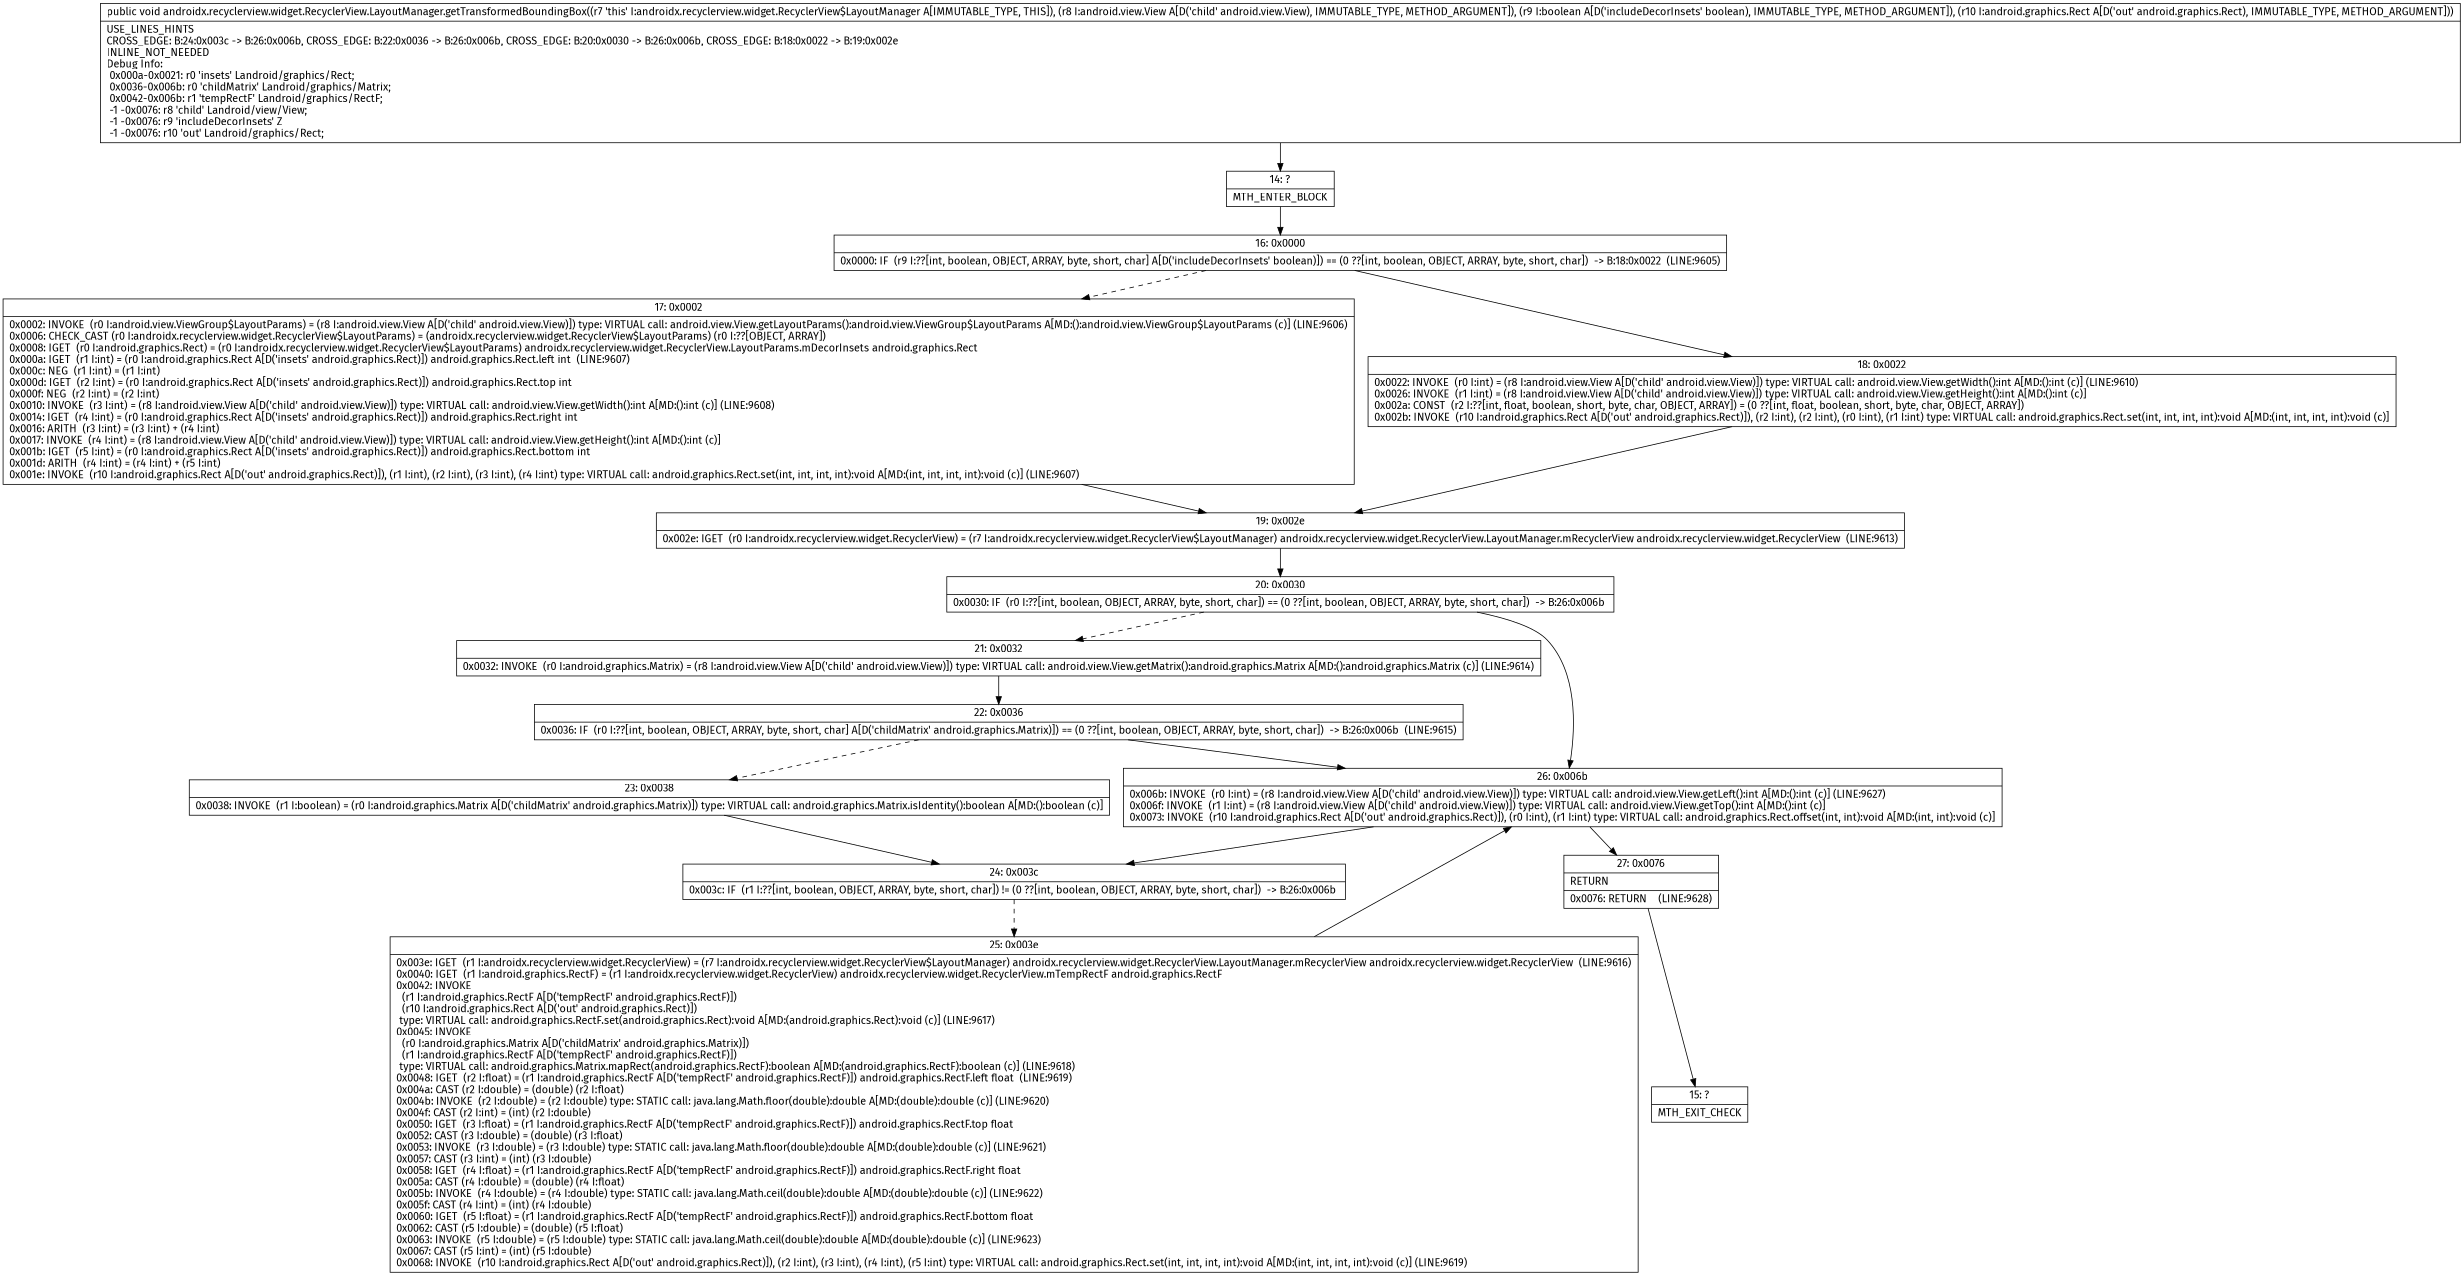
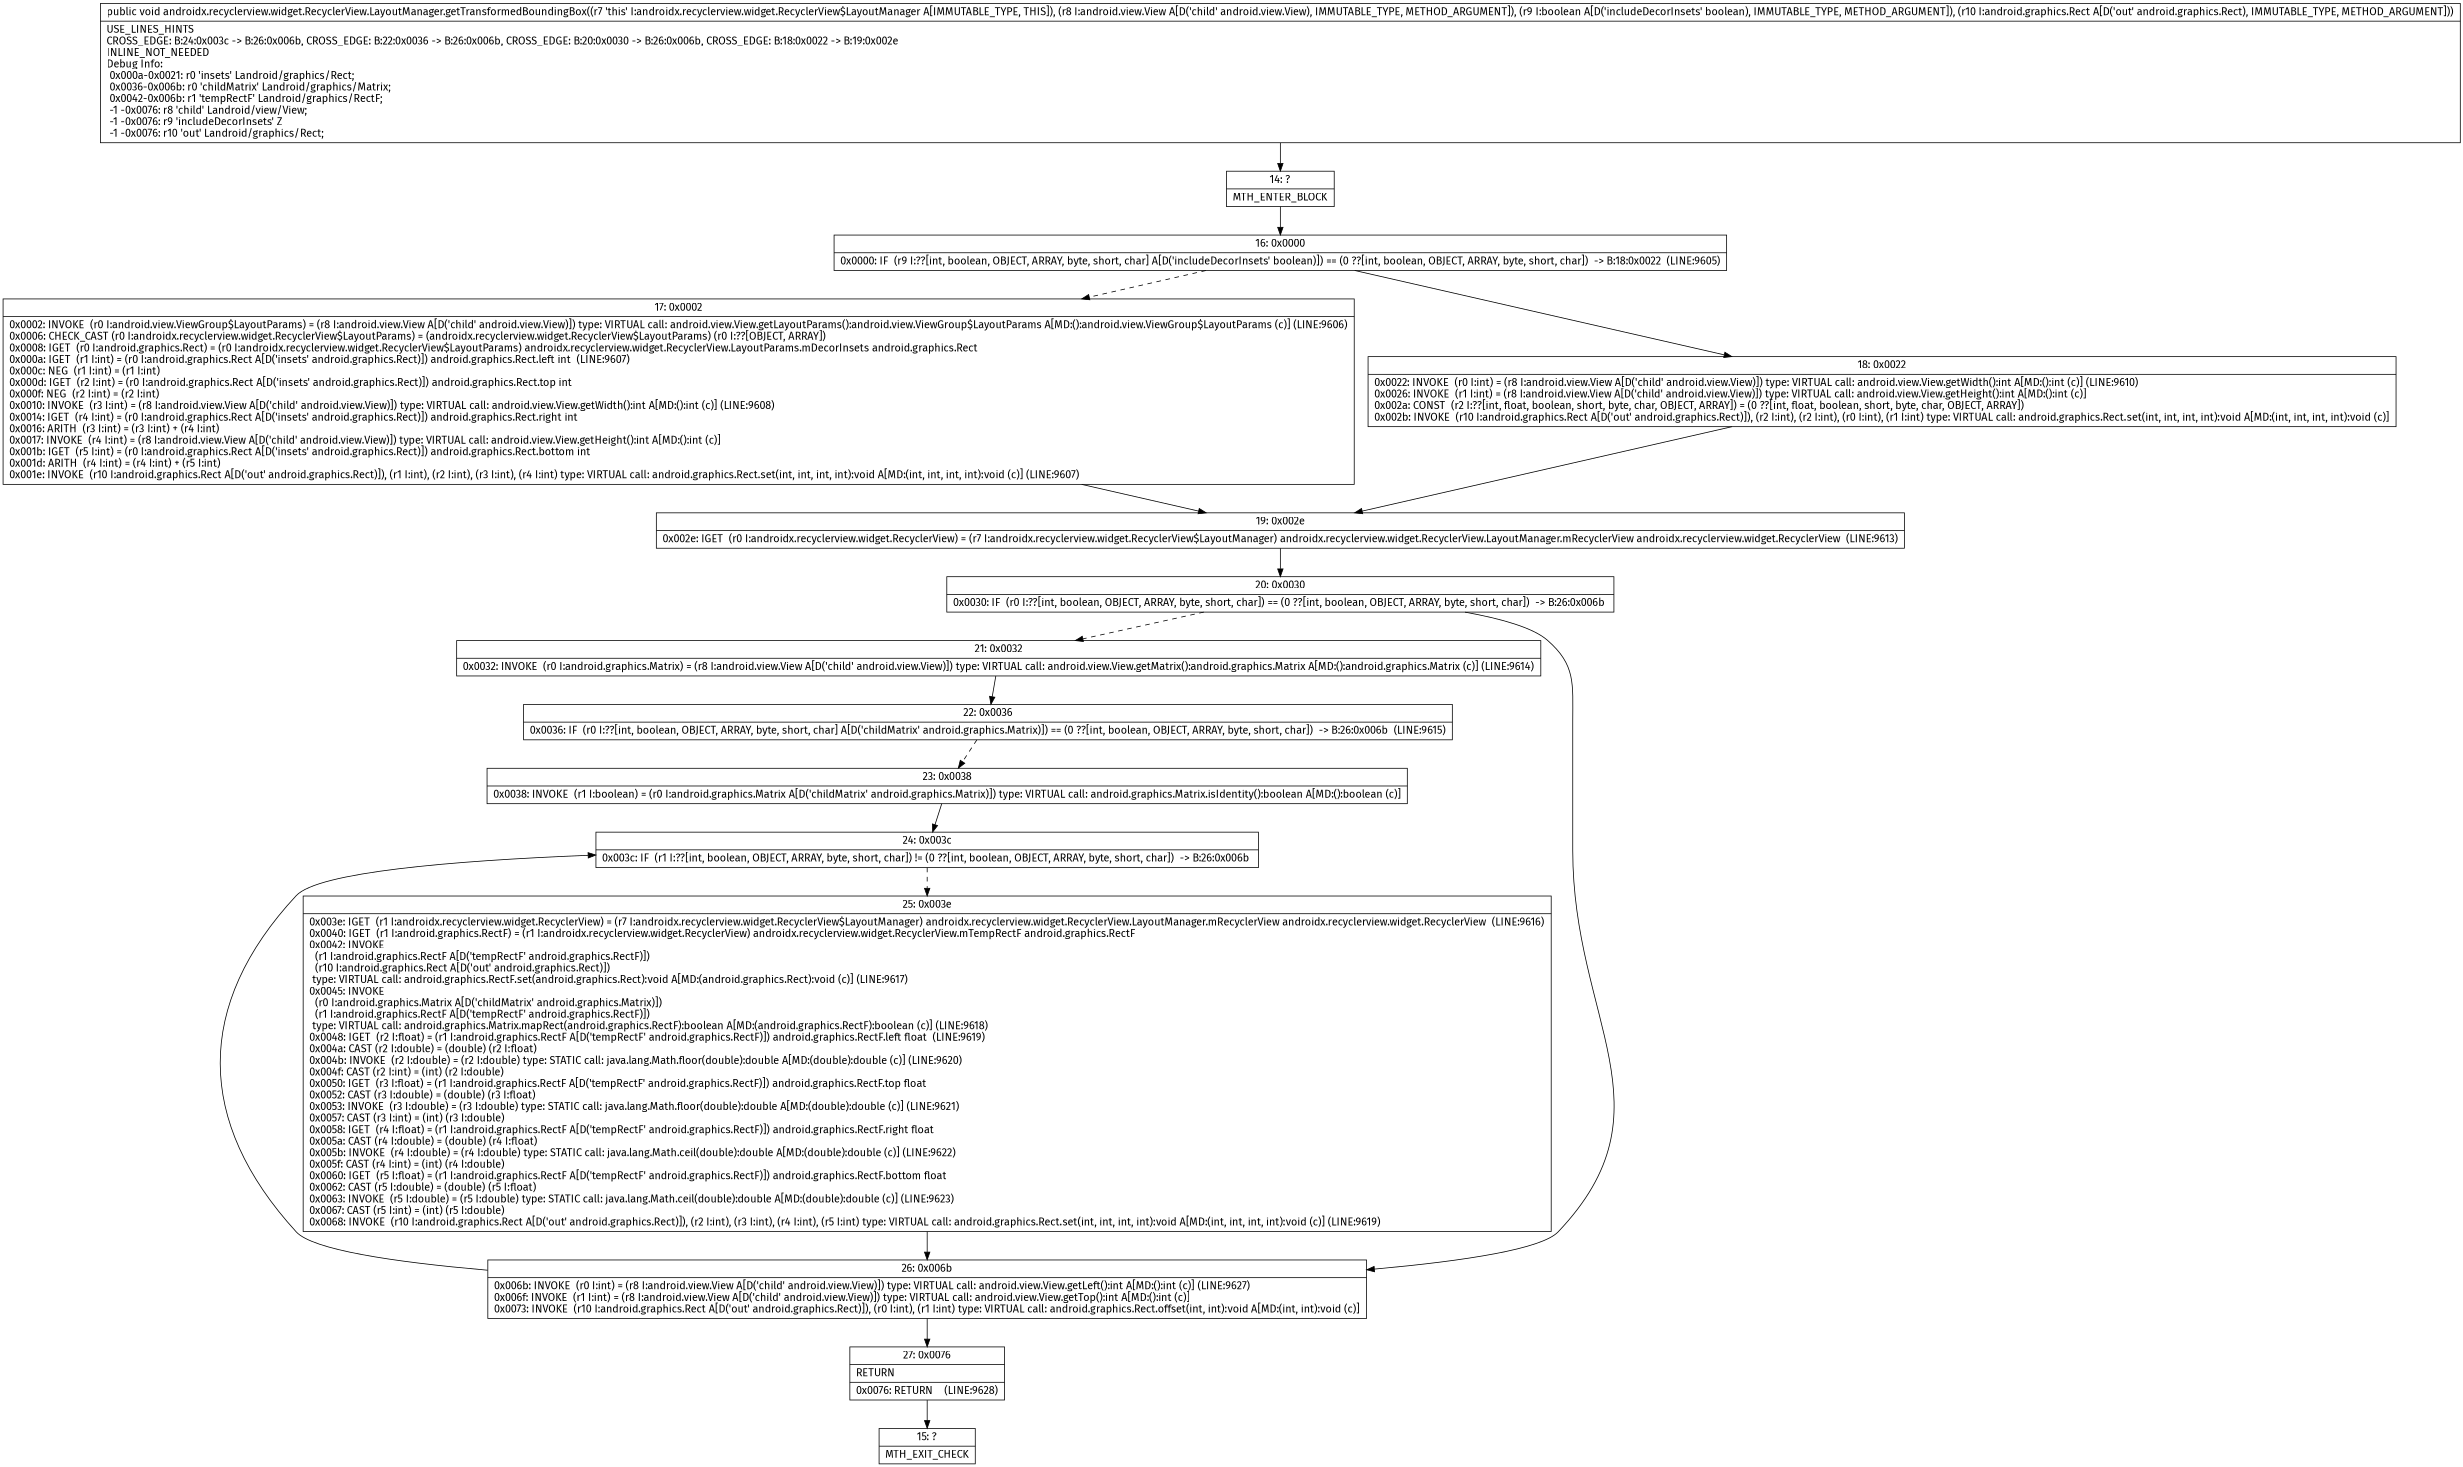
(1233, 754) -> none
